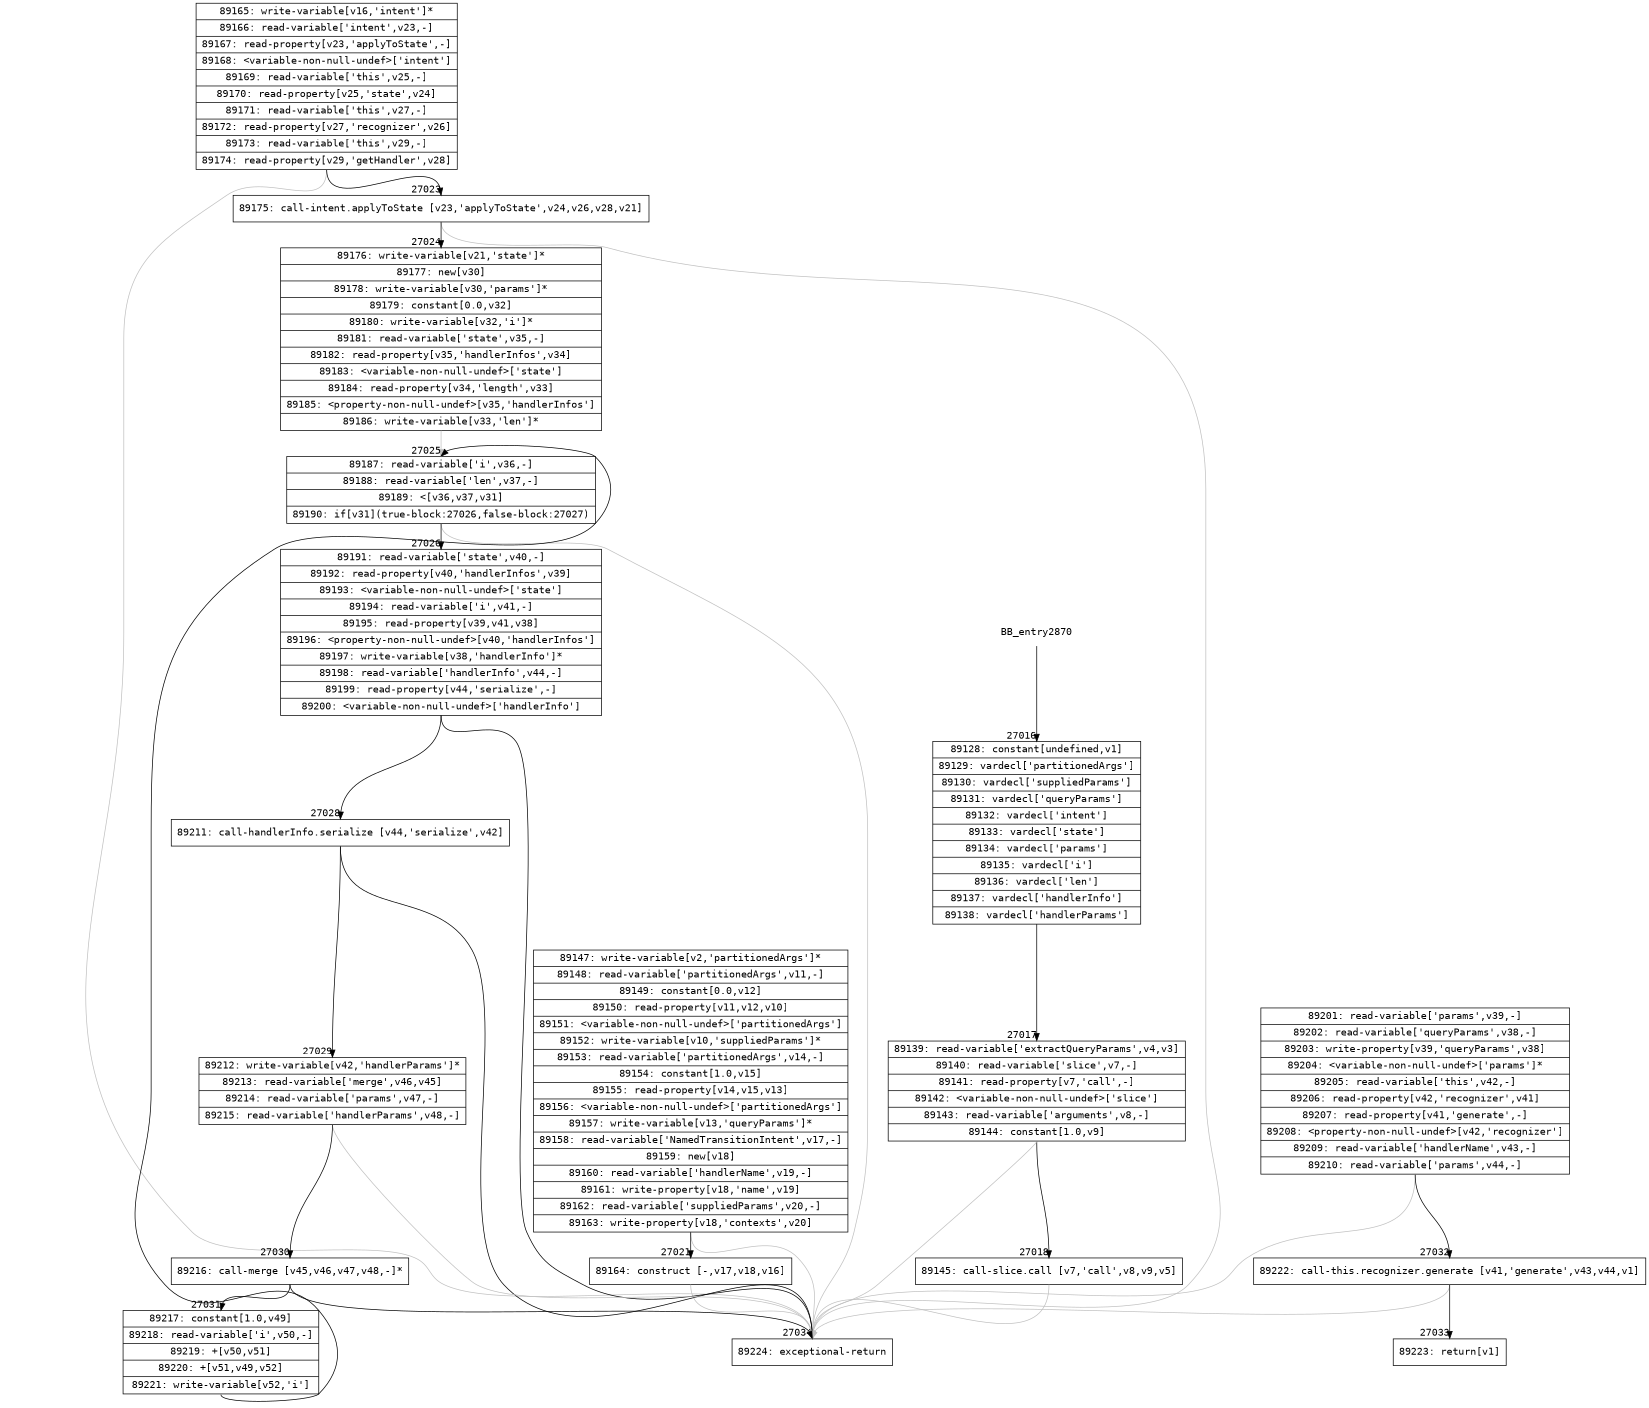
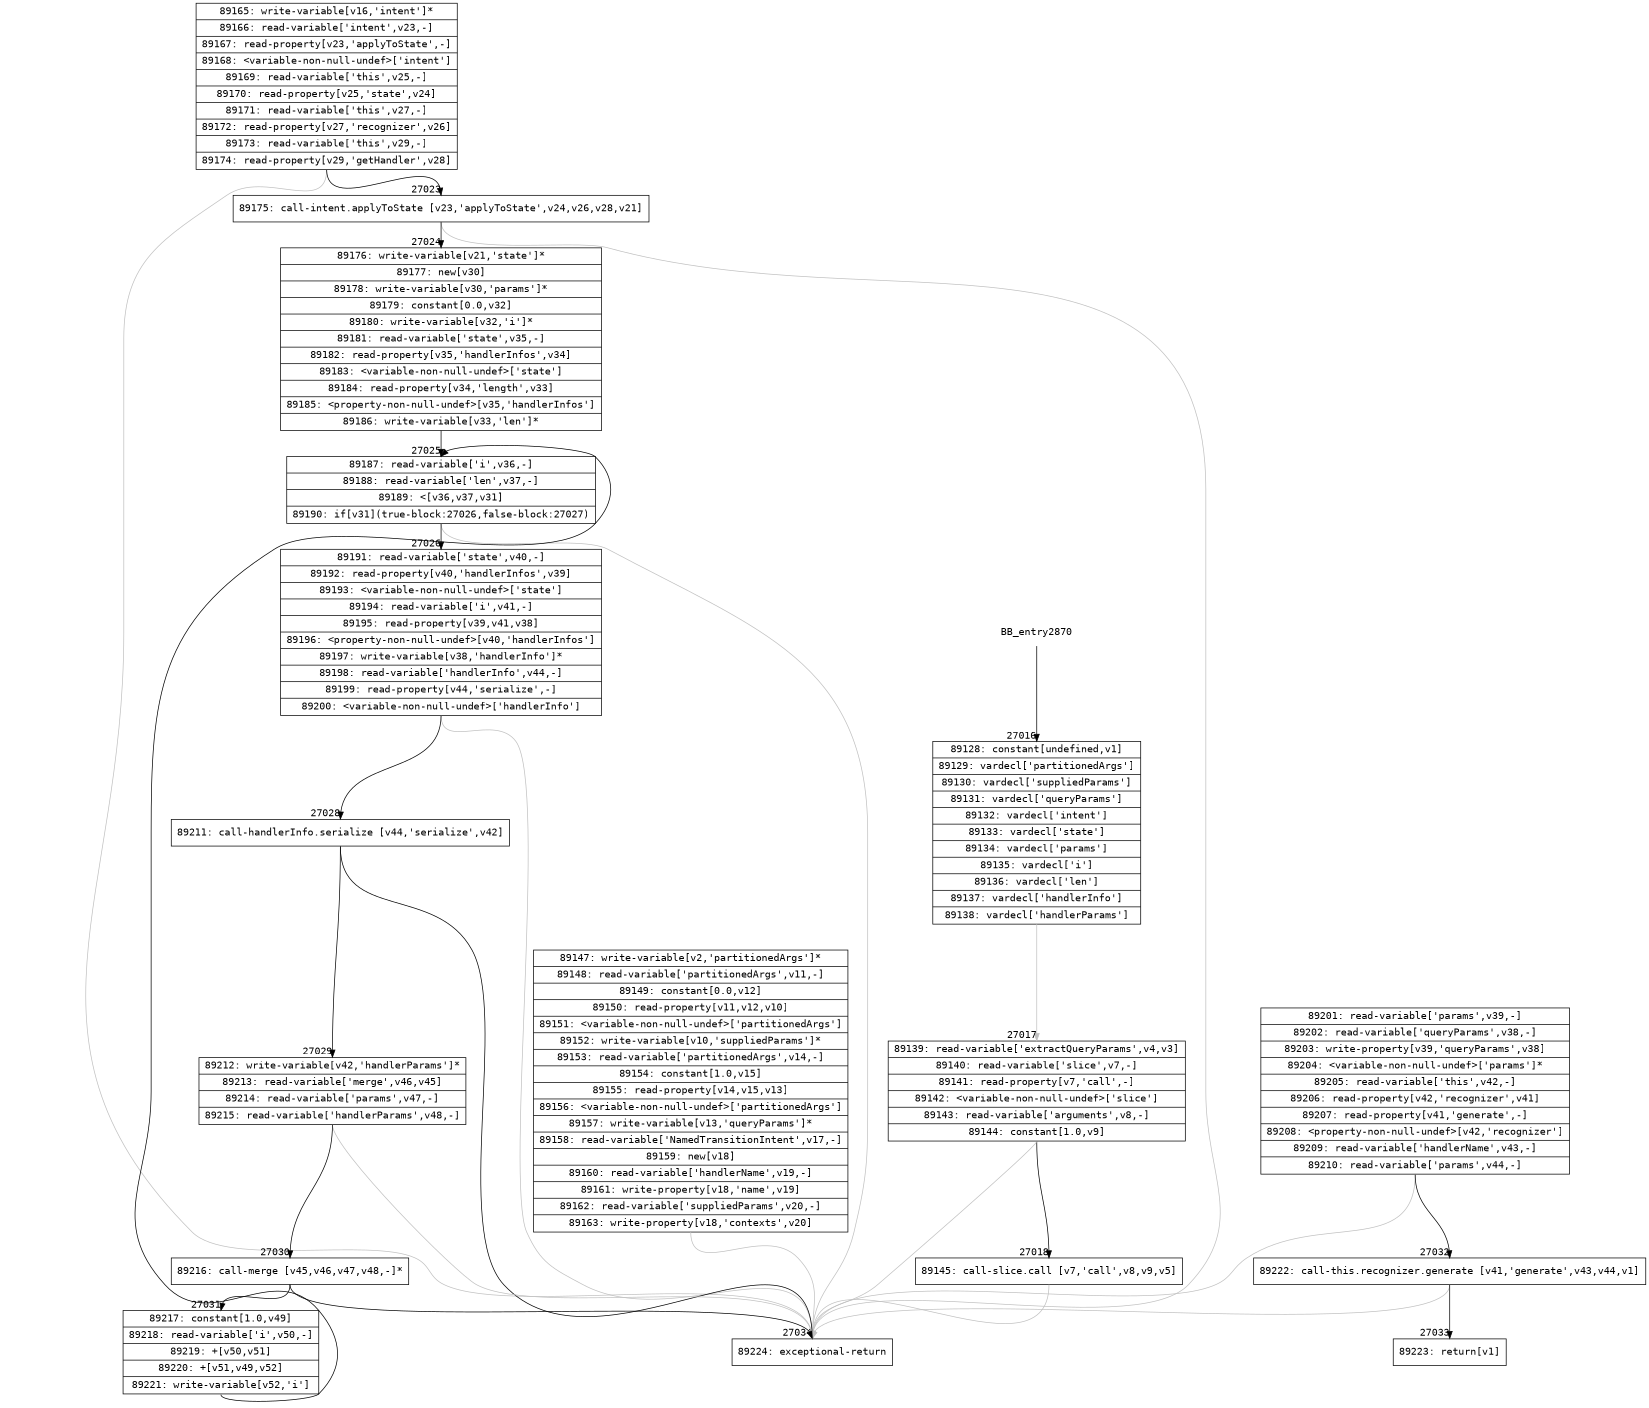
(441, 440) -> (441, 440)
(1037, 979) -> (1037, 979)
(521, 1110) -> (521, 1110)
(691, 1271) -> none
